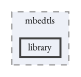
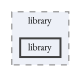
(40, 21) -> (40, 21)
